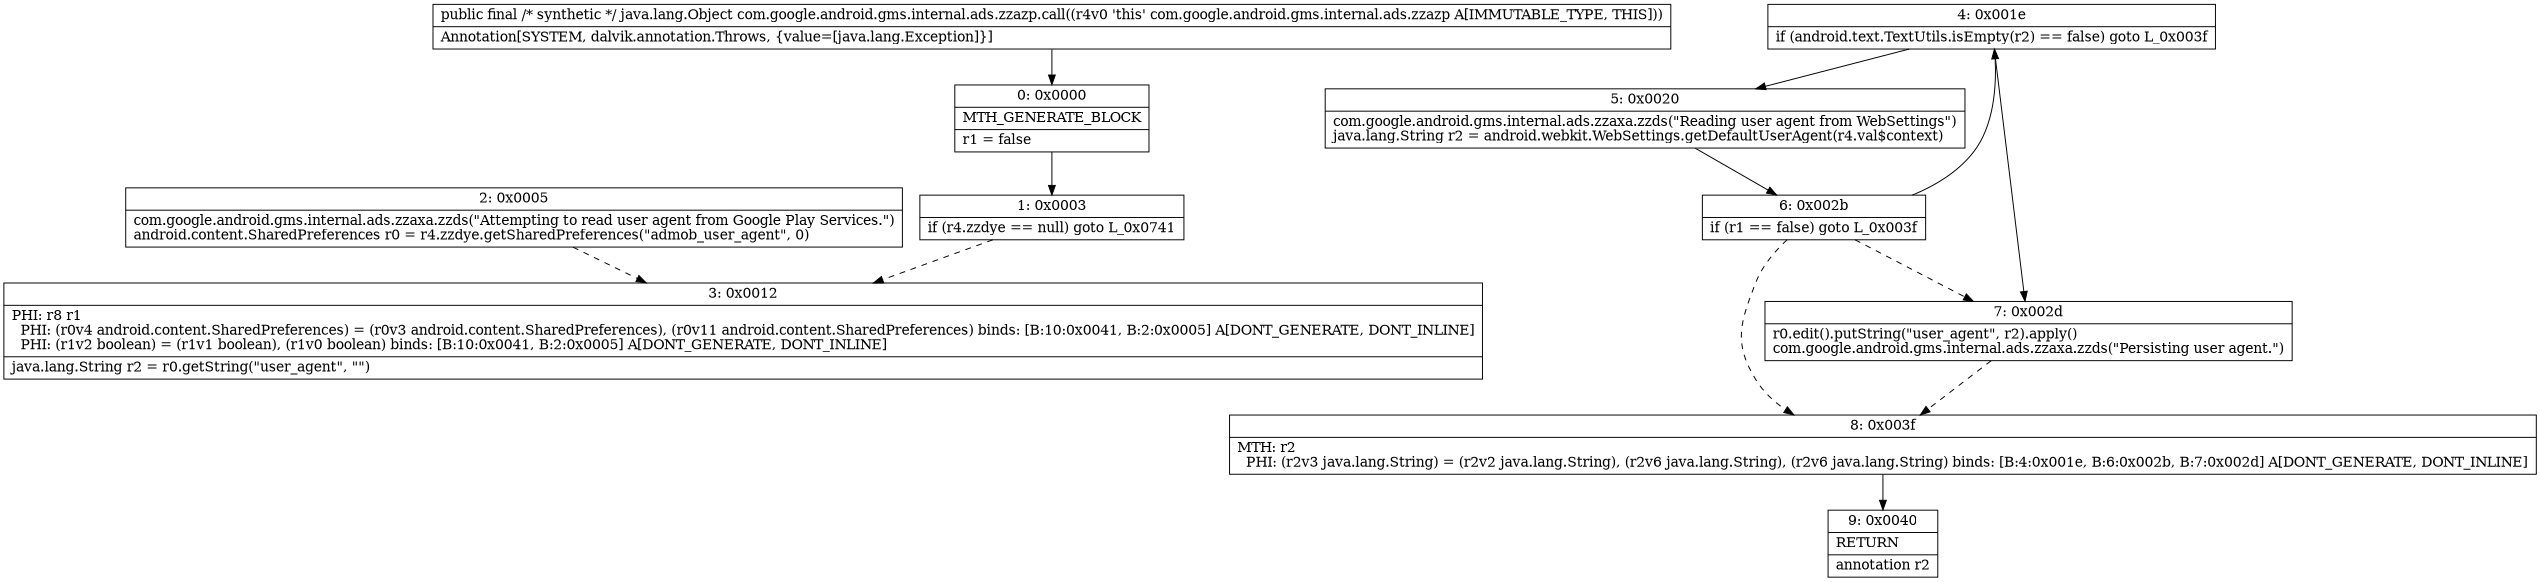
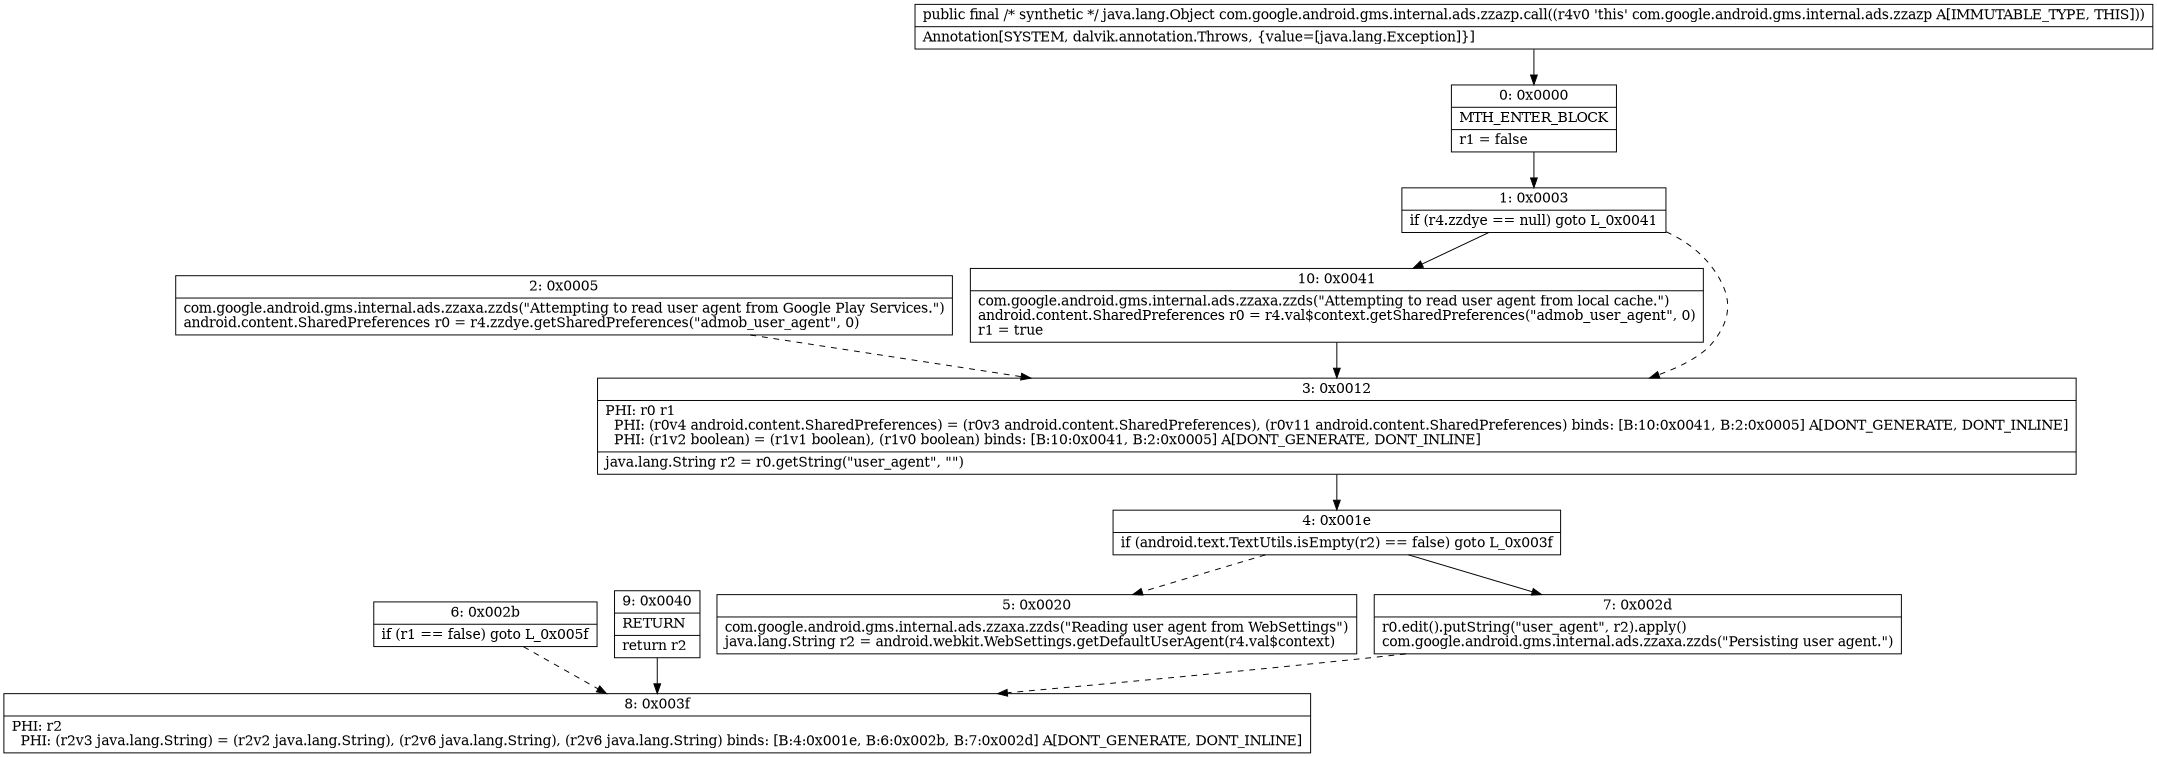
(1837, 68) -> (1204, 573)
(1052, 118) -> (1534, 118)
(1980, 143) -> (1337, 487)
(1732, 169) -> none
(1052, 228) -> (1534, 221)
(1814, 228) -> (485, 635)
(1910, 268) -> none
none -> (1337, 305)
(49, 316) -> (643, 411)
(1269, 448) -> (39, 727)
(1883, 487) -> (657, 671)
(1883, 566) -> (655, 646)
